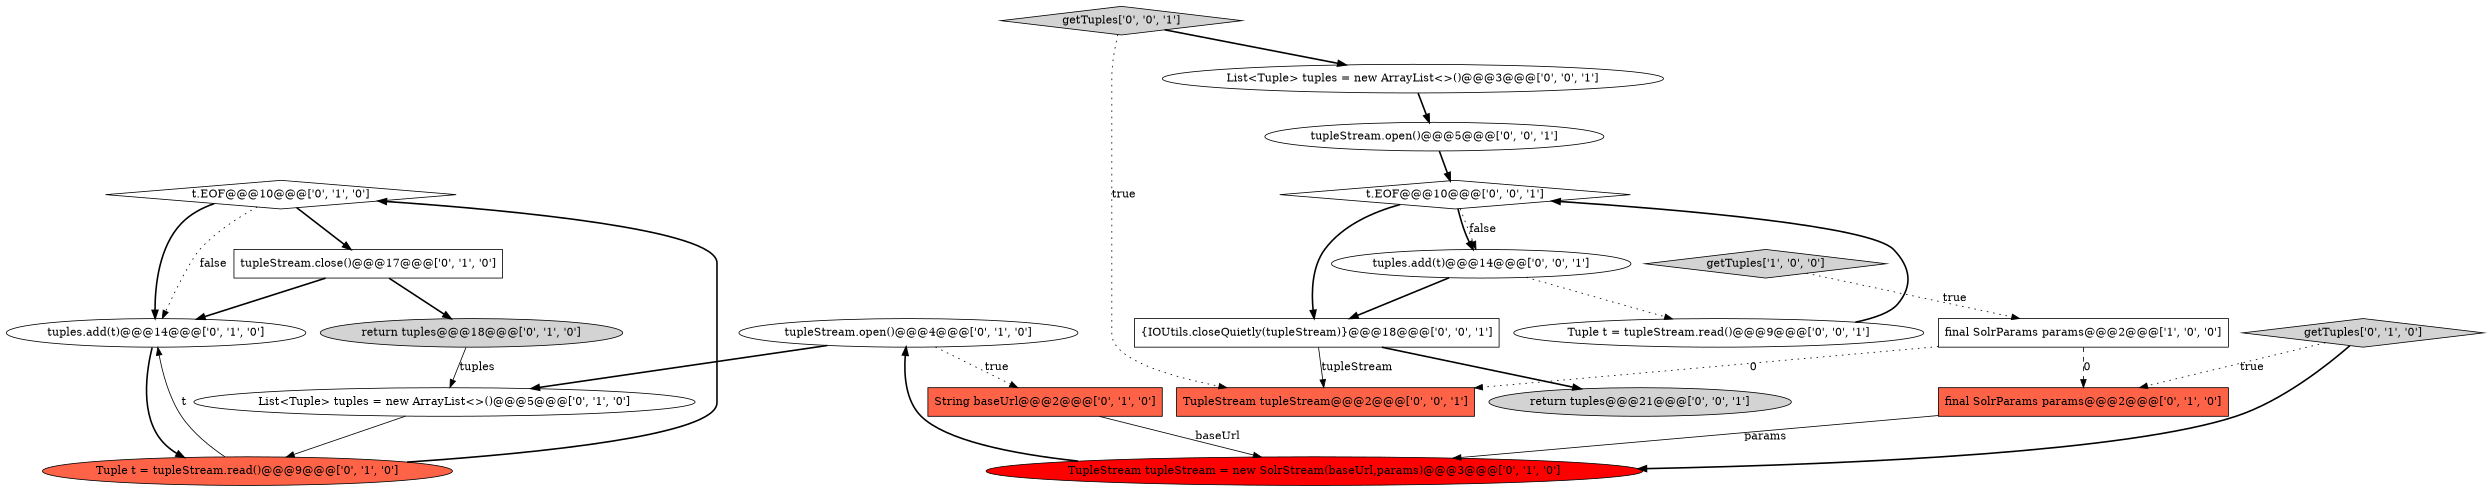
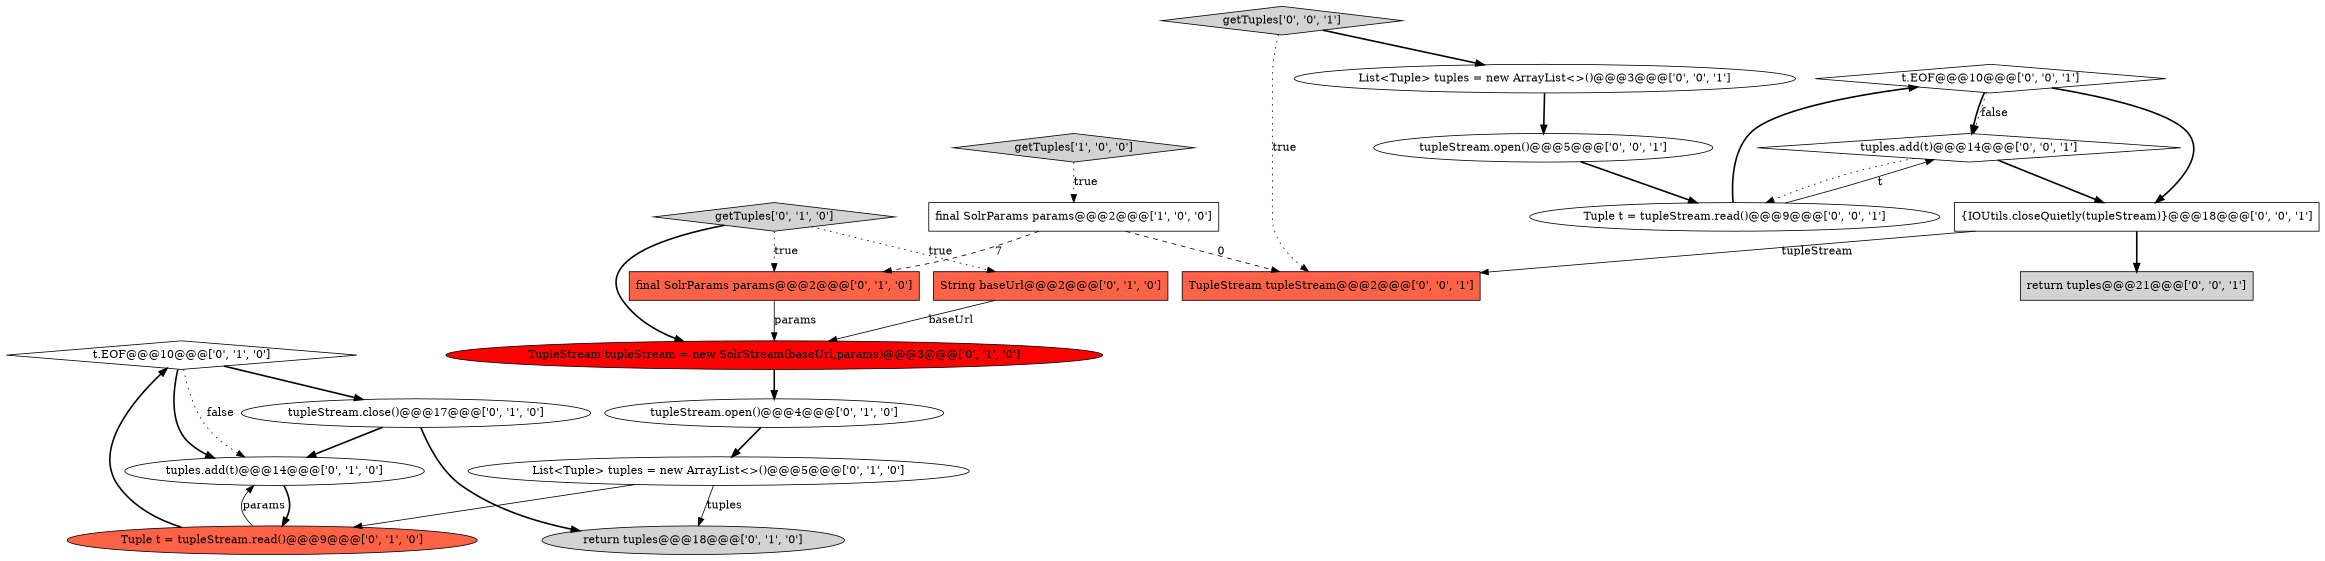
(1443, 162) -> (1635, 181)
none -> (1856, 183)
(368, 264) -> (416, 413)
(1481, 264) -> (1969, 148)
(460, 364) -> (707, 502)
(973, 366) -> (899, 248)
(1710, 367) -> (1199, 250)
(2087, 367) -> (999, 251)
(184, 402) -> (264, 506)
(1640, 402) -> (2137, 286)
